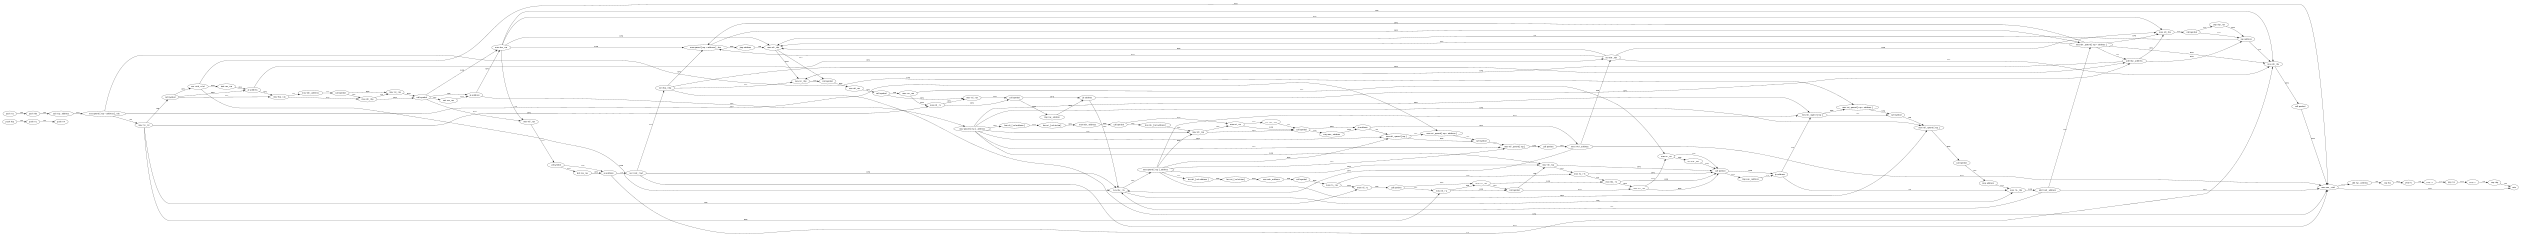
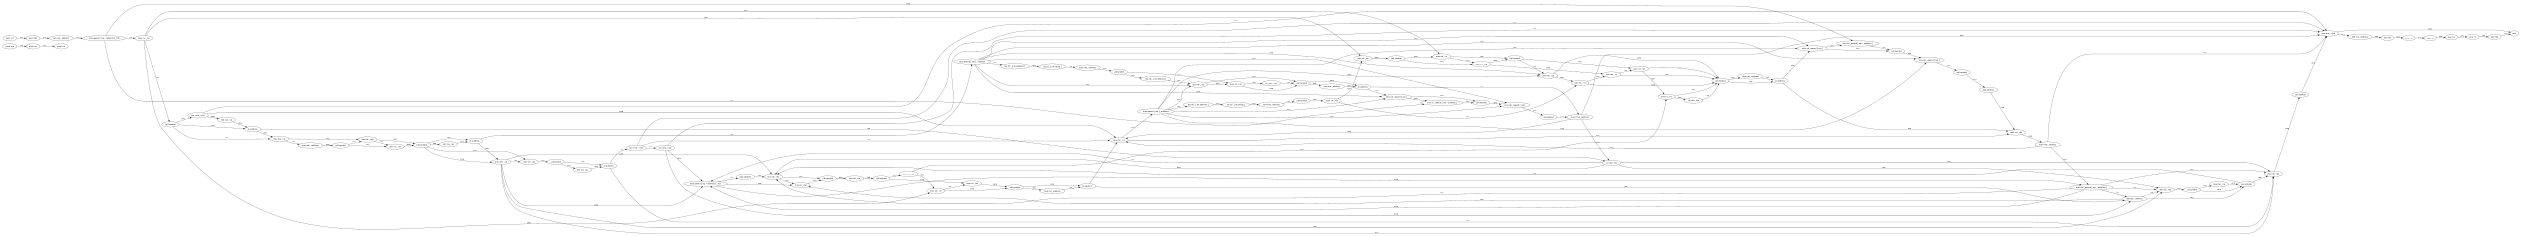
(733, 87) -> (759, 185)
